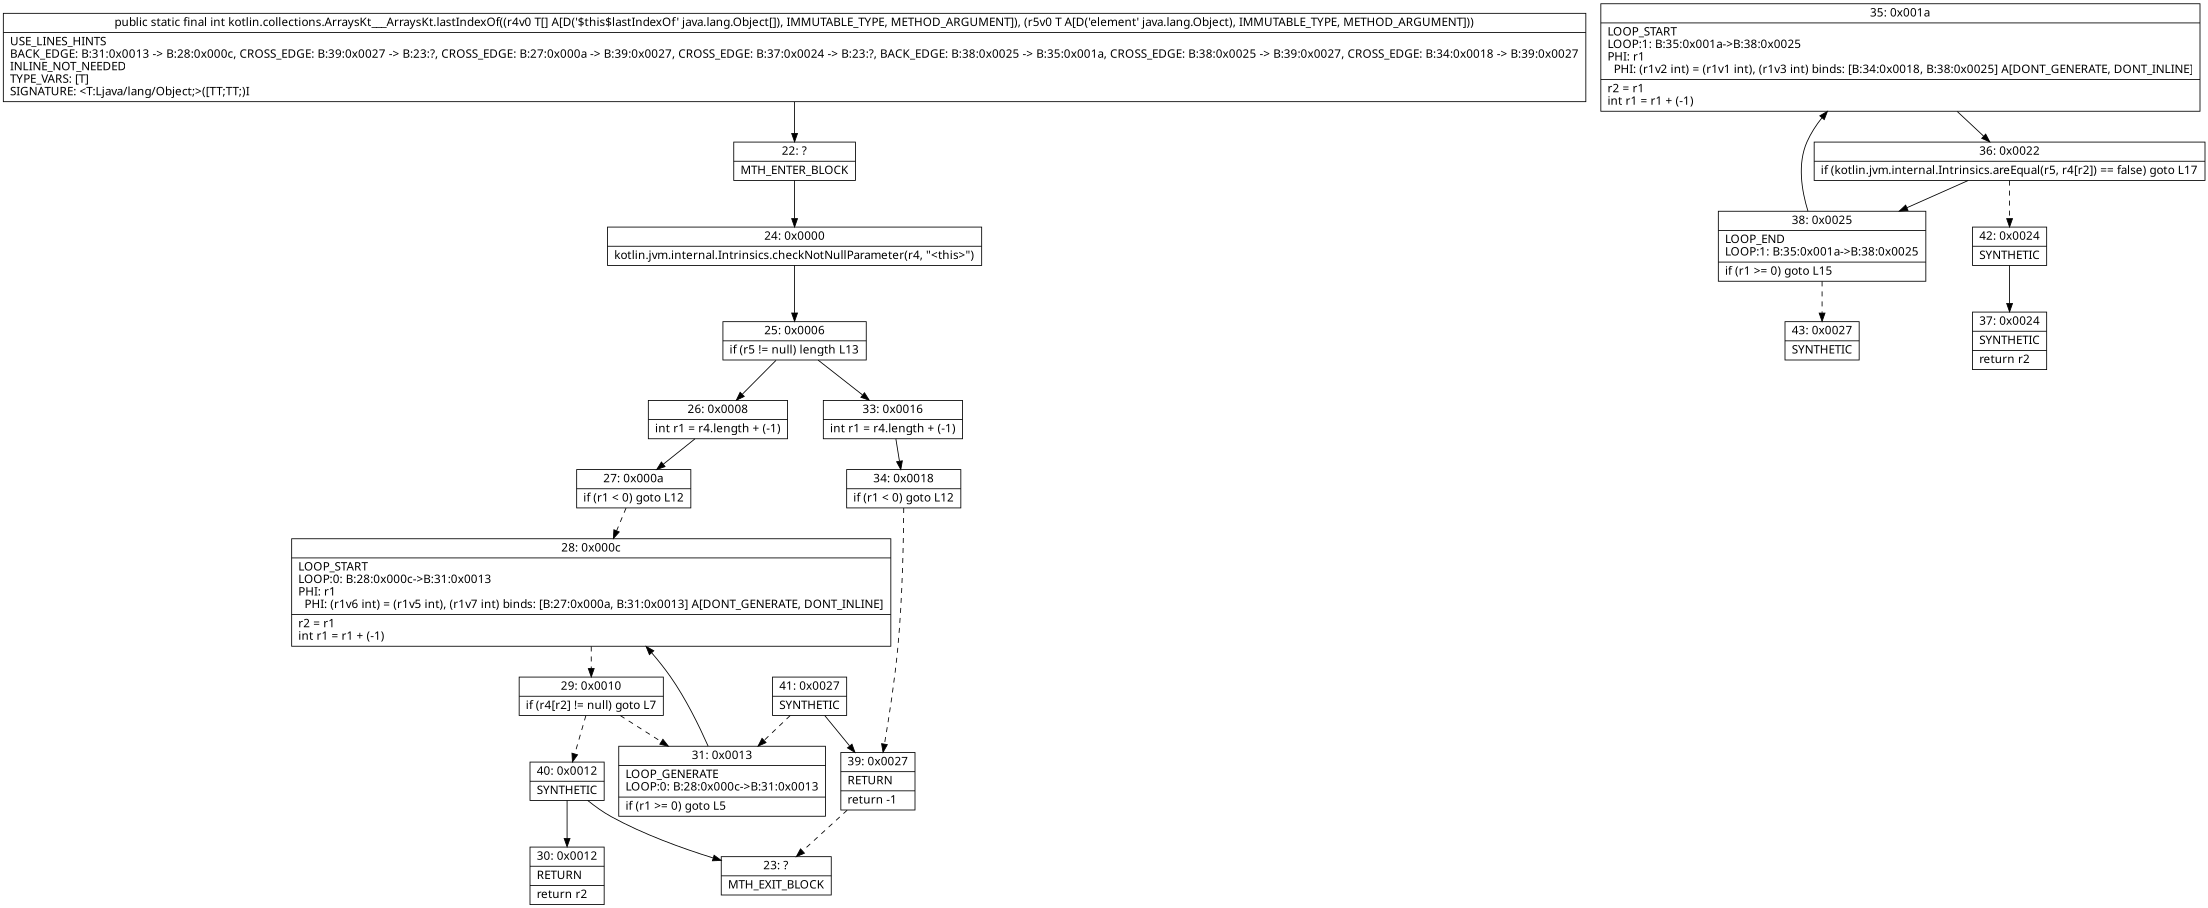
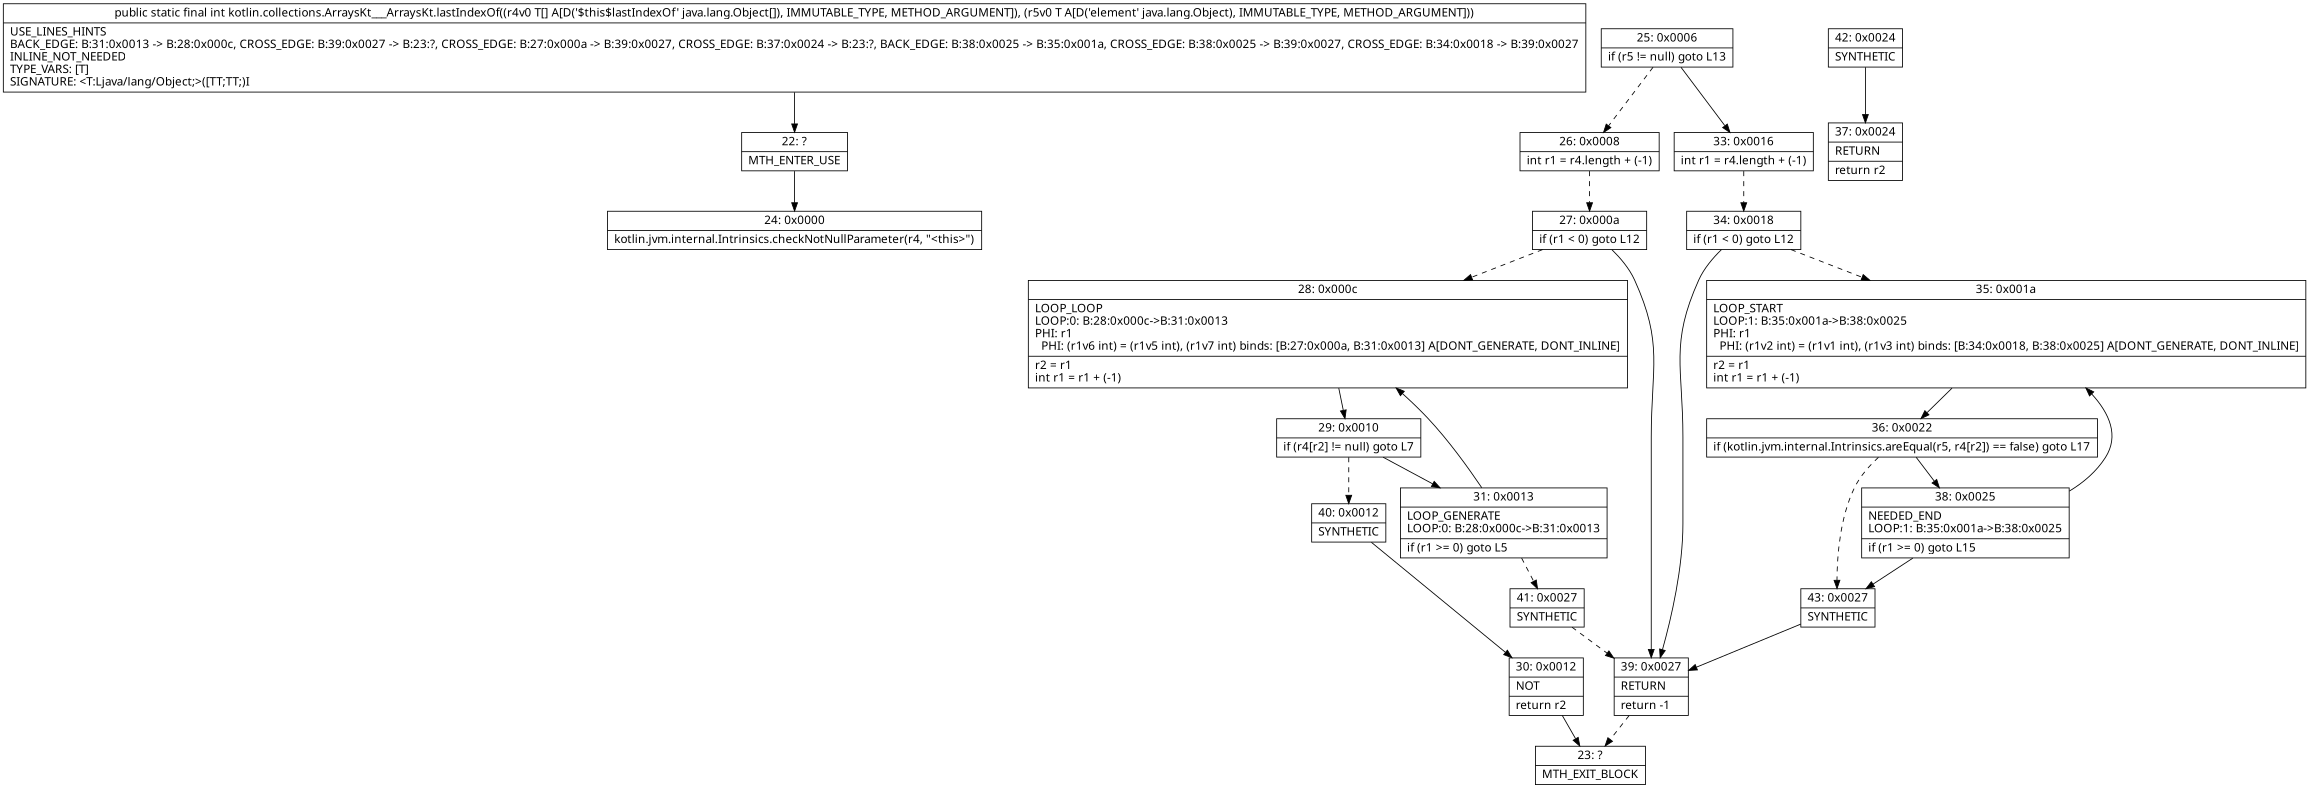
(795, 170) -> (795, 161)
(2010, 199) -> (1845, 514)
(1755, 240) -> (1905, 516)
none -> (1826, 263)
(795, 289) -> none
(1822, 297) -> (1893, 571)
(2010, 340) -> (1858, 151)
(795, 350) -> (1667, 57)
(759, 377) -> (1631, 96)
none -> (1651, 444)
(898, 450) -> (1744, 187)
(679, 452) -> (1590, 187)
(333, 567) -> (1069, 309)
(900, 626) -> (1683, 445)
none -> (1749, 646)
(591, 657) -> (1341, 399)
(777, 728) -> (1528, 570)
(641, 729) -> (1408, 471)
(837, 731) -> (1589, 640)
(648, 834) -> (1569, 727)
(560, 875) -> (1528, 686)
